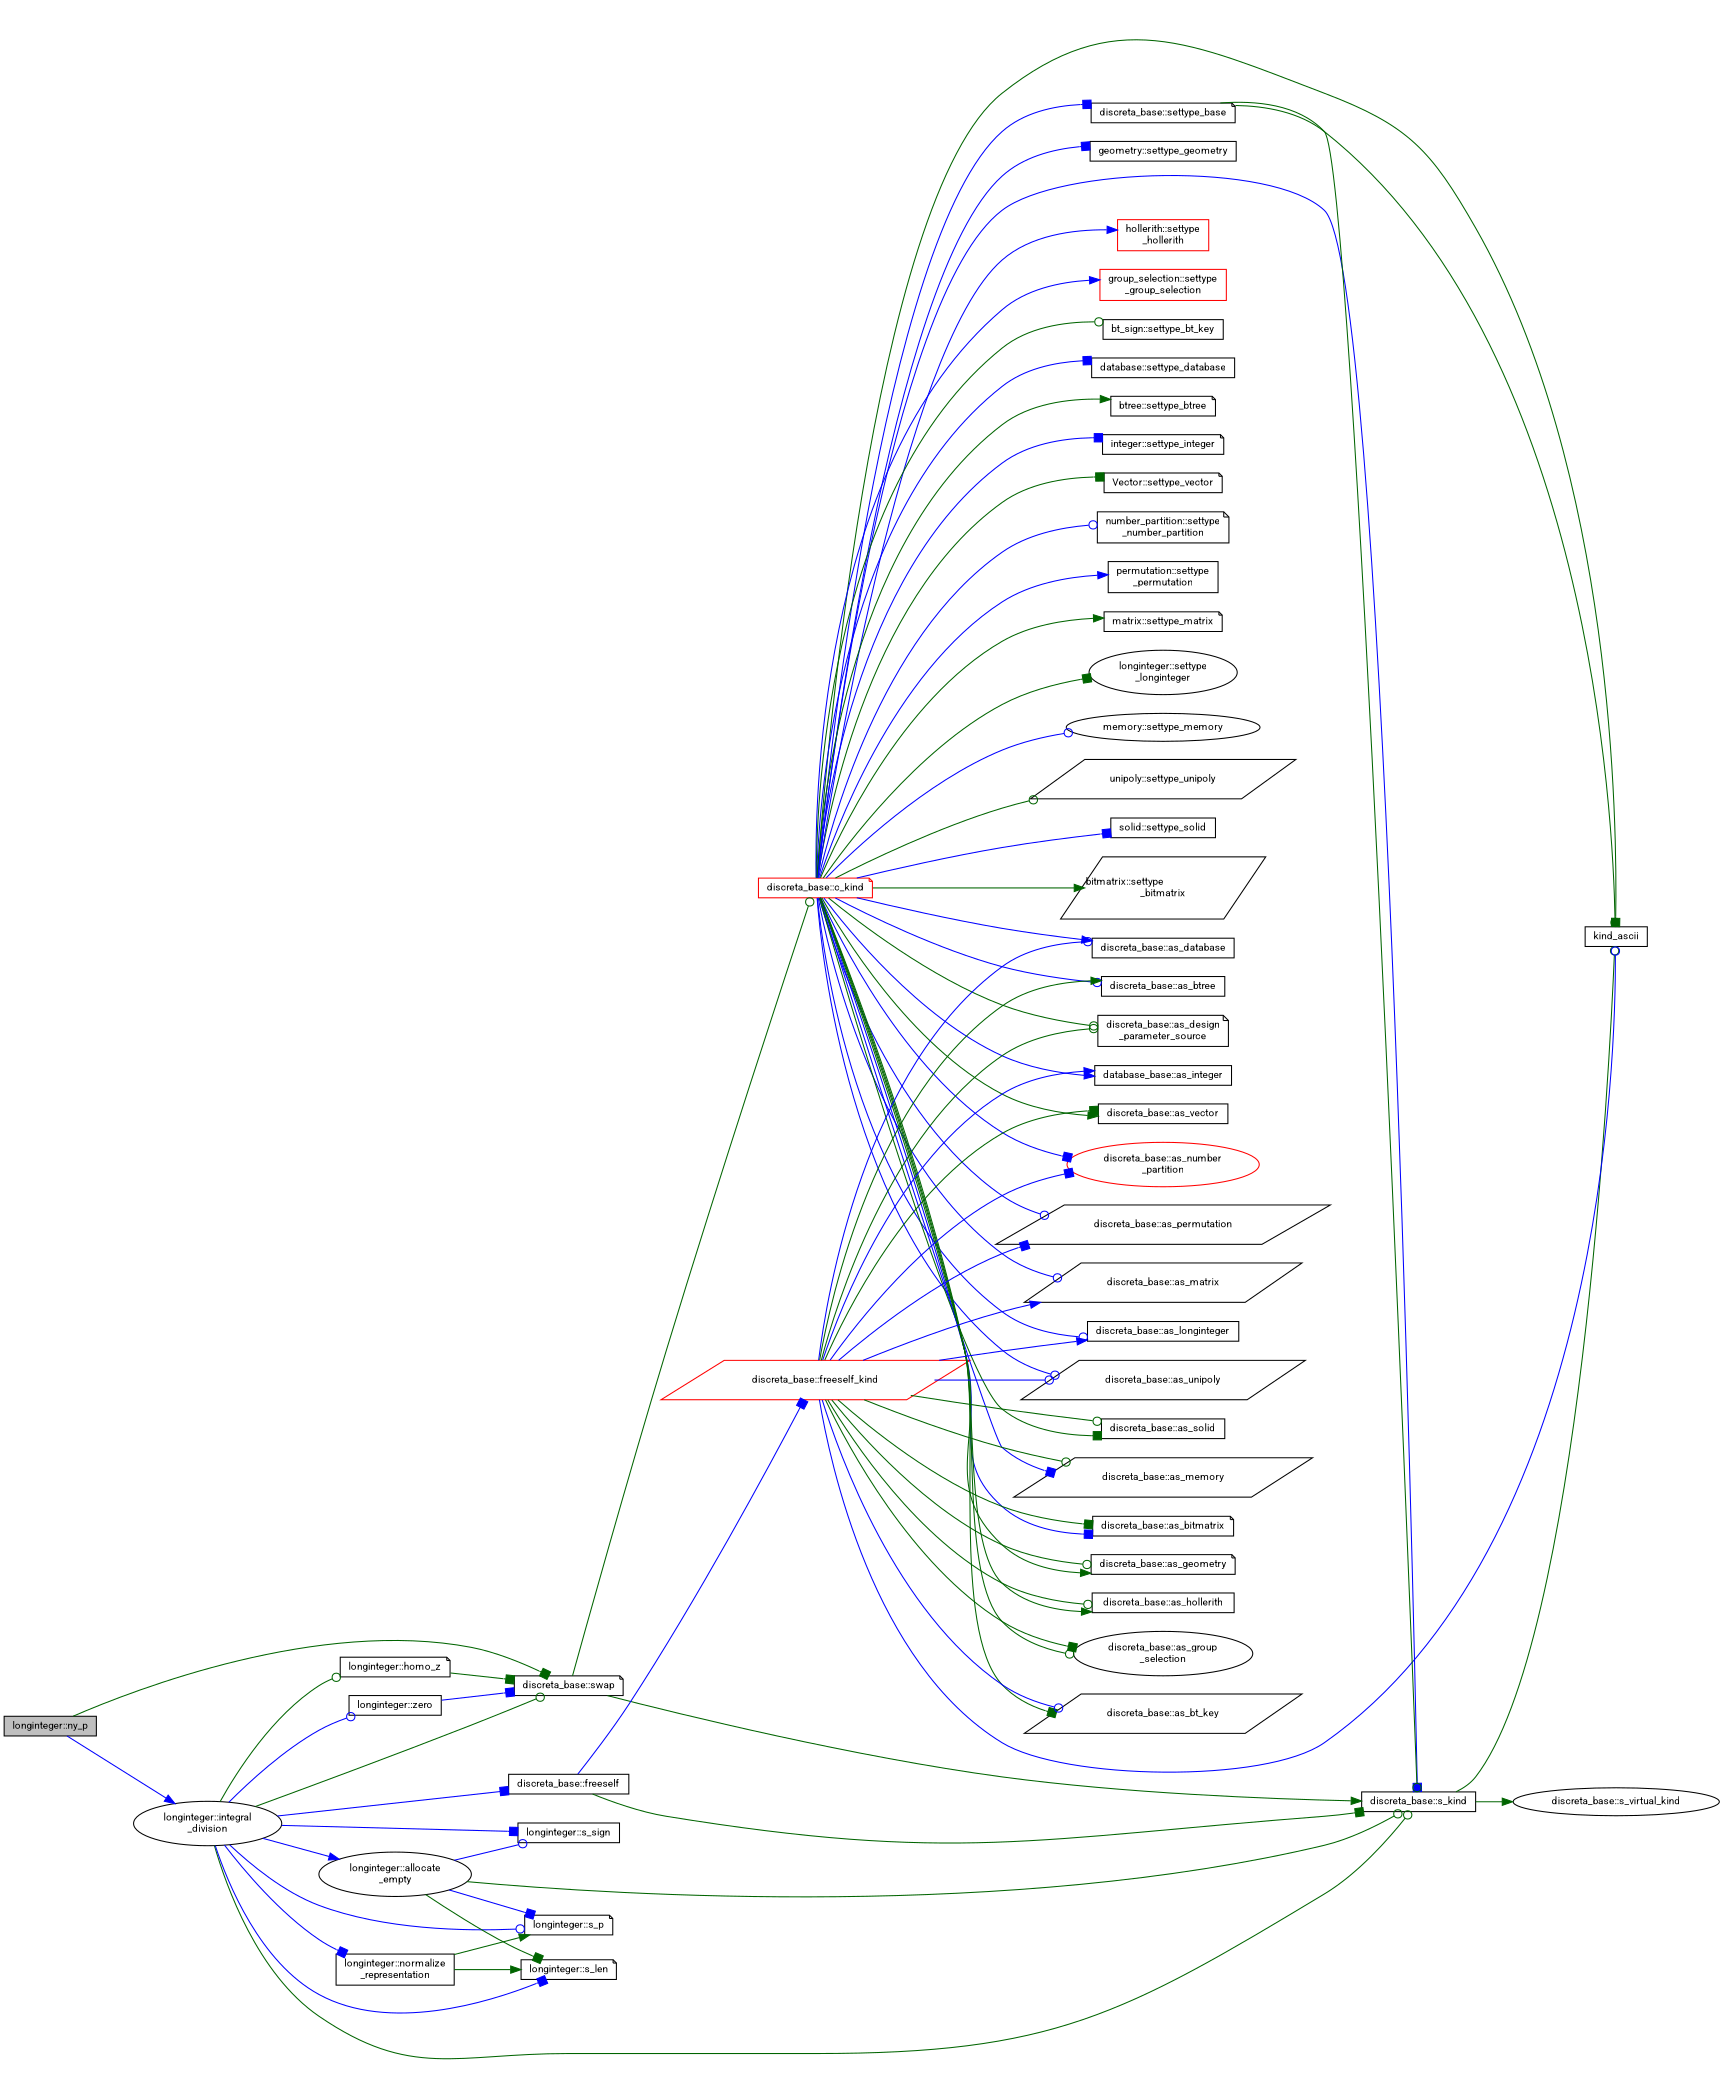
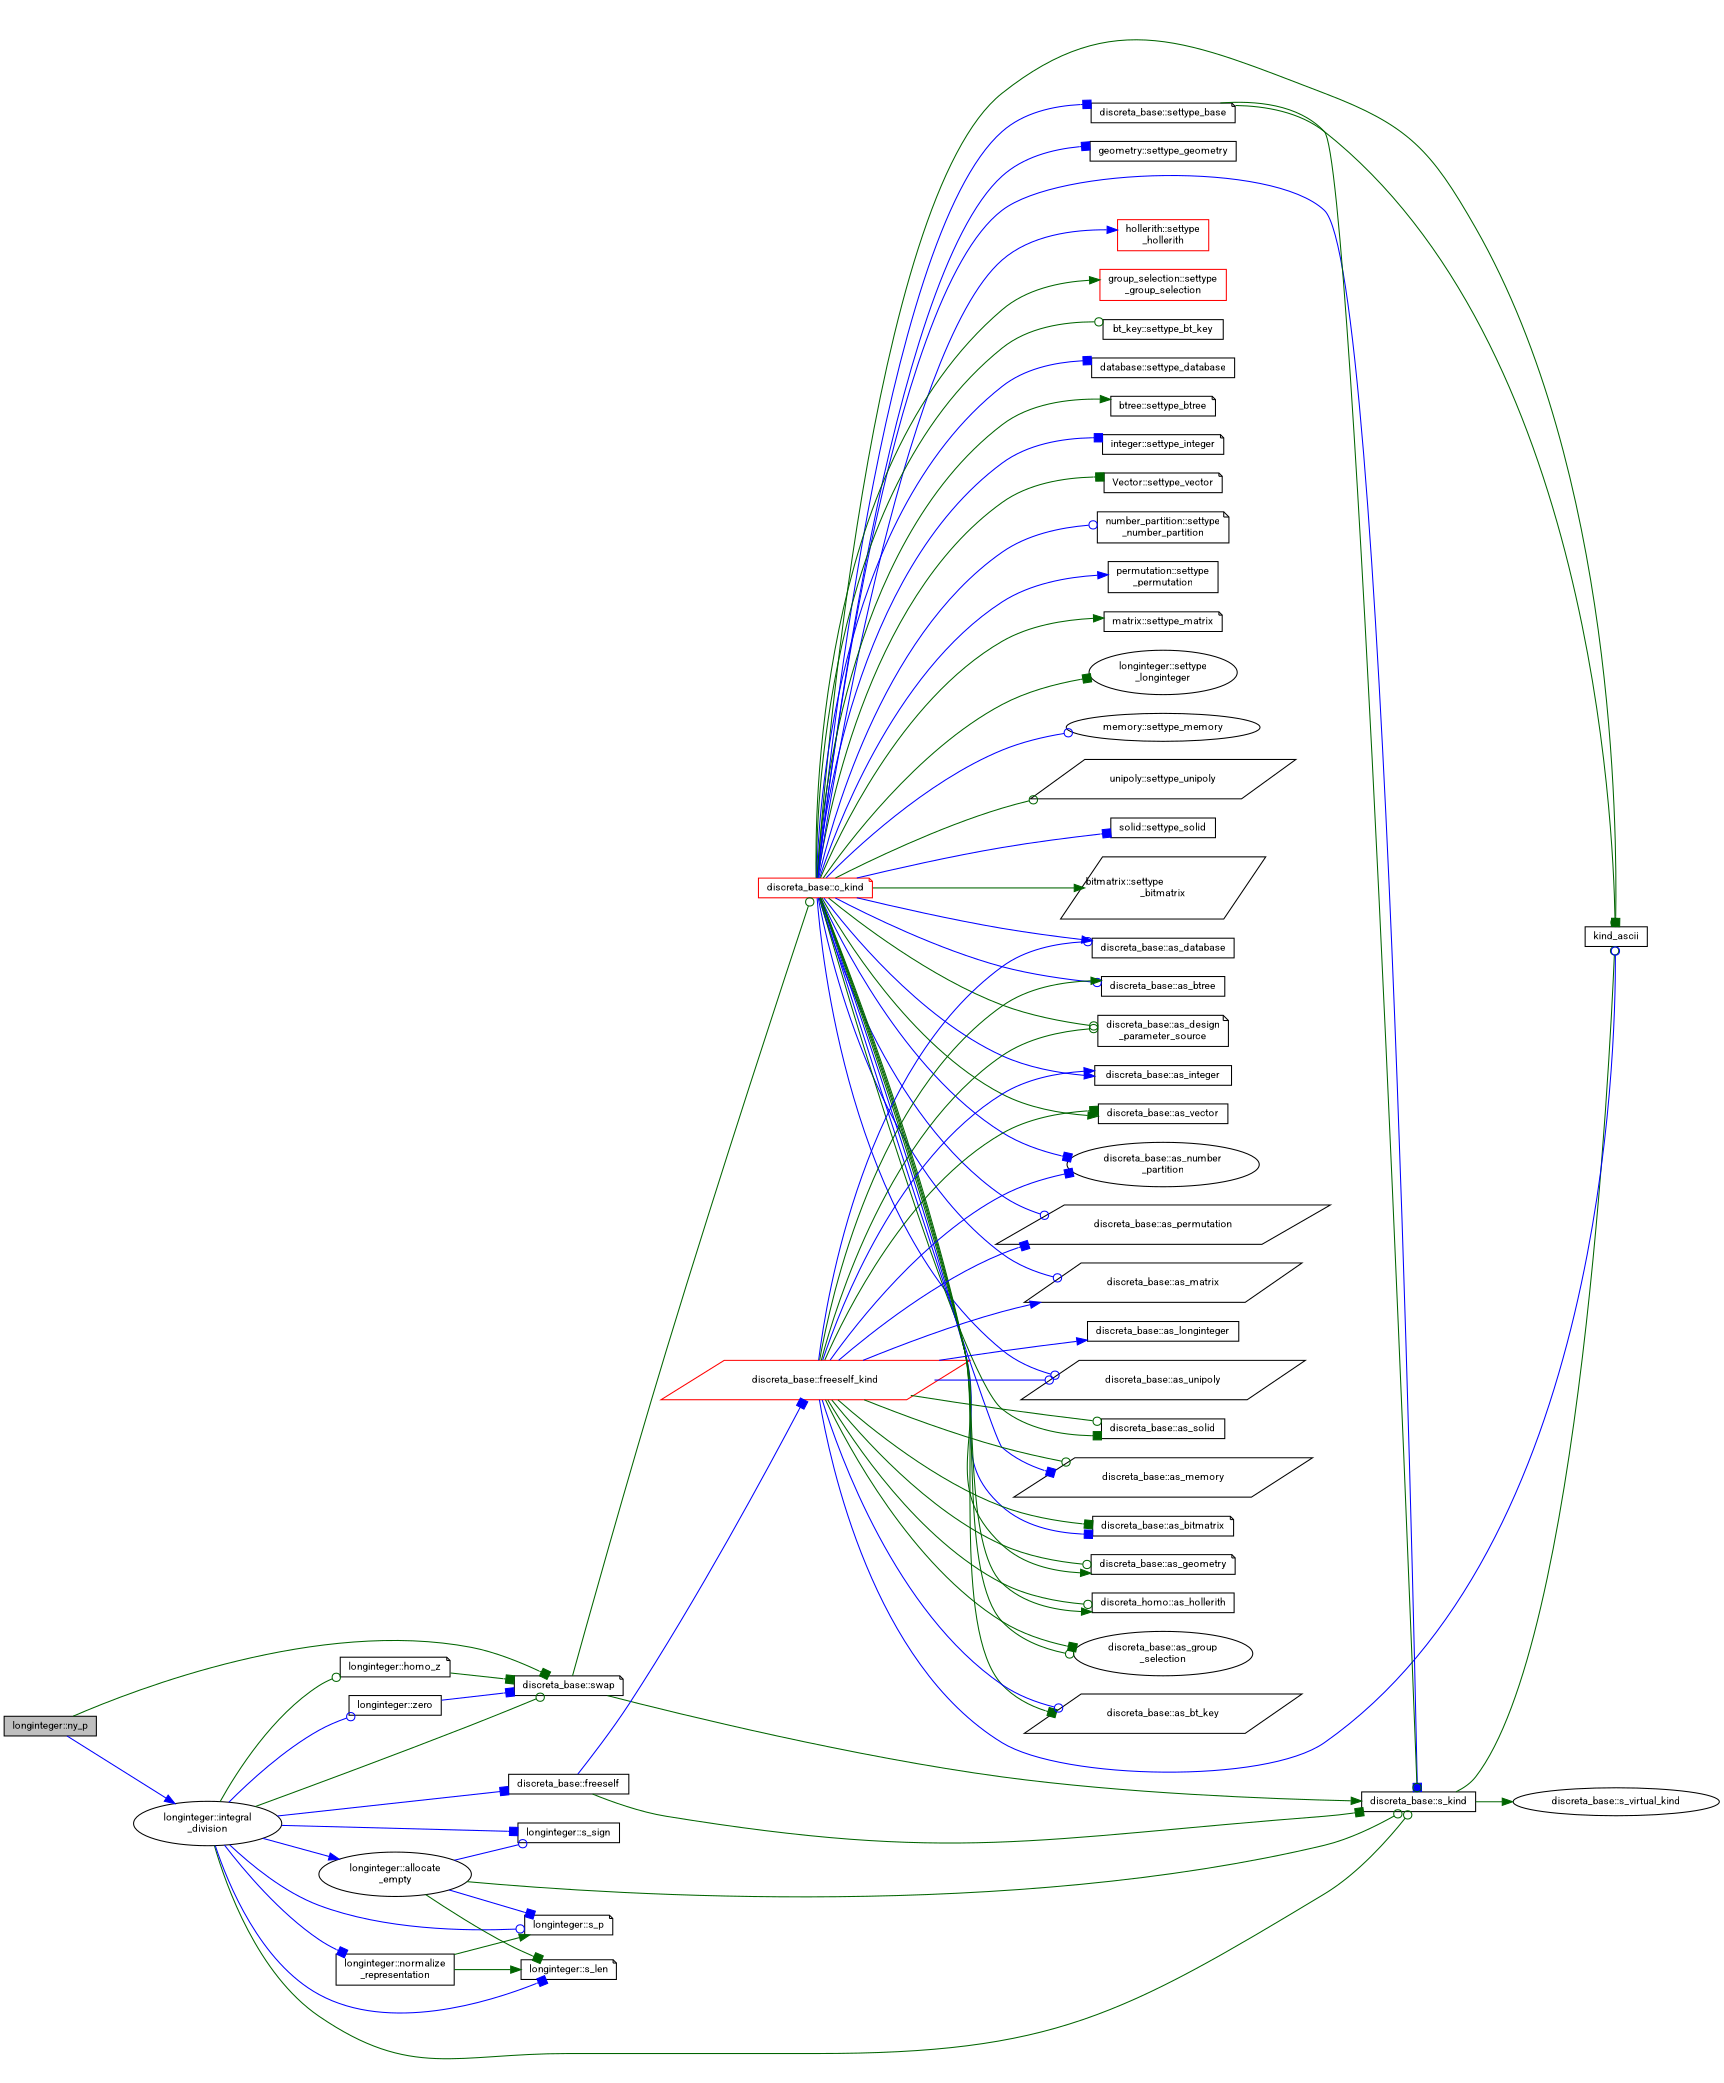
(1163, 329) -> (1163, 329)
(909, 432) -> (909, 432)
(1163, 1075) -> (1163, 1075)
(1163, 1165) -> (1163, 1165)
(900, 1185) -> none
(1163, 1603) -> (1163, 1603)
